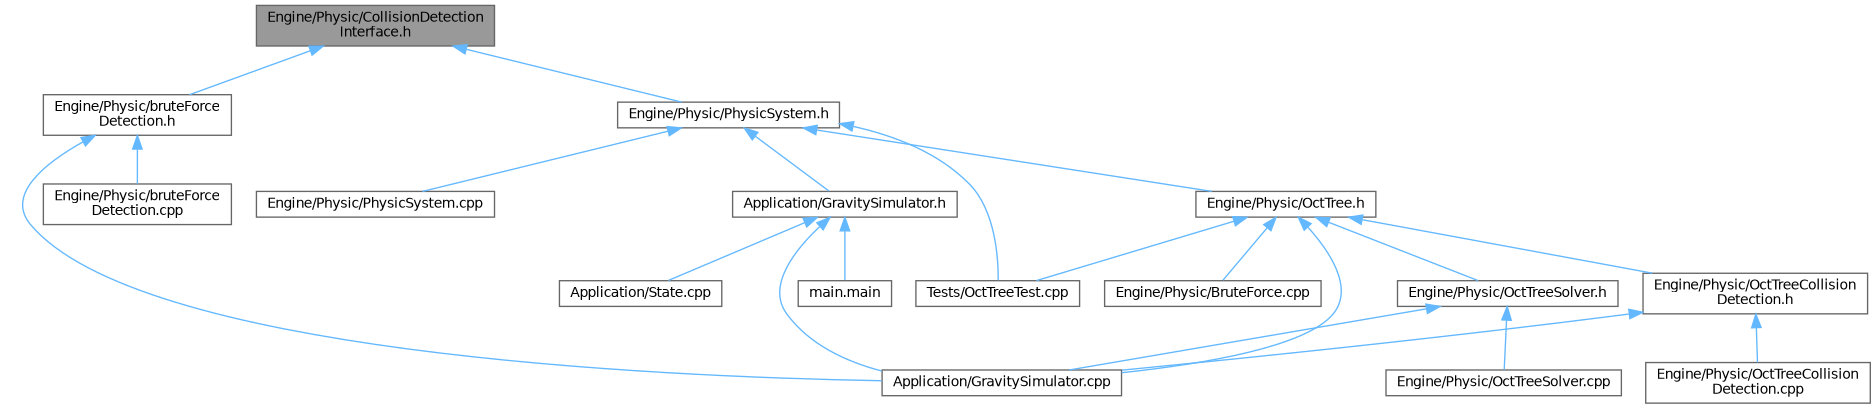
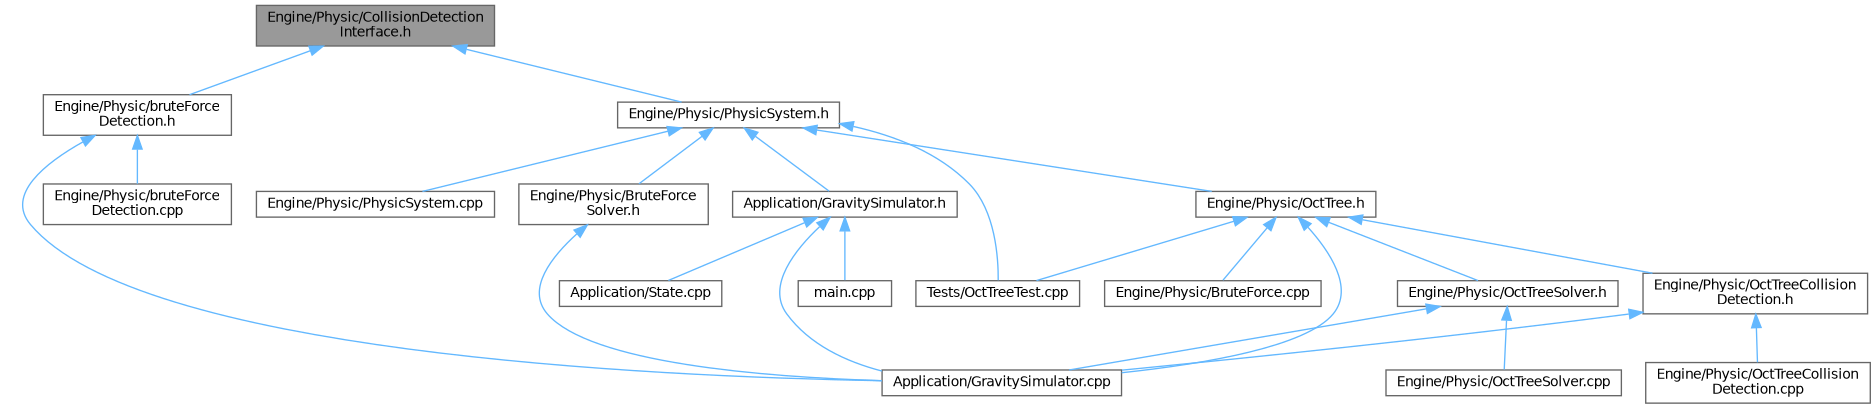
none -> (614, 204)
(845, 294) -> (845, 294)
